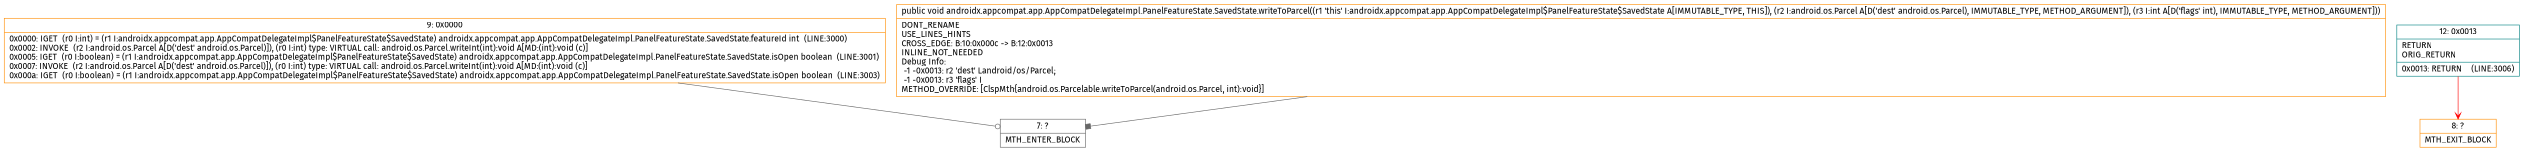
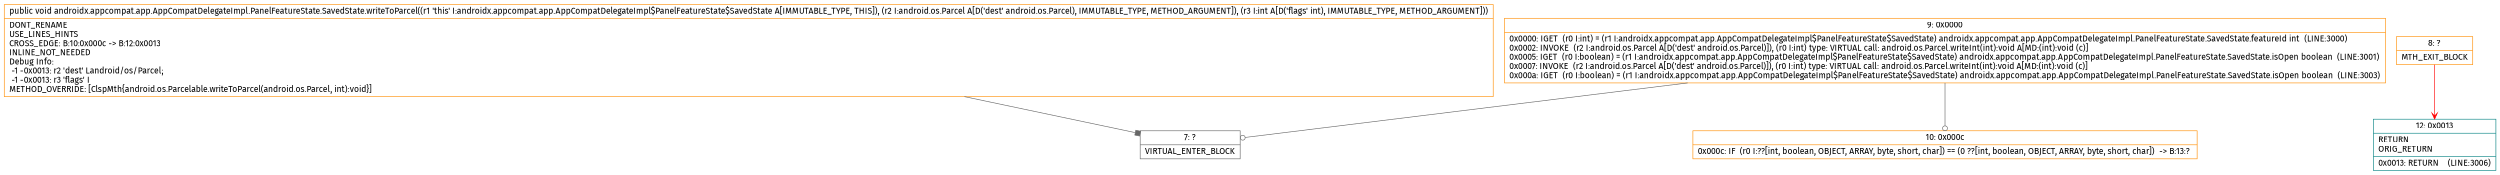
(2458, 95) -> (2435, 89)
(1043, 140) -> (1190, 152)
none -> (1945, 145)
